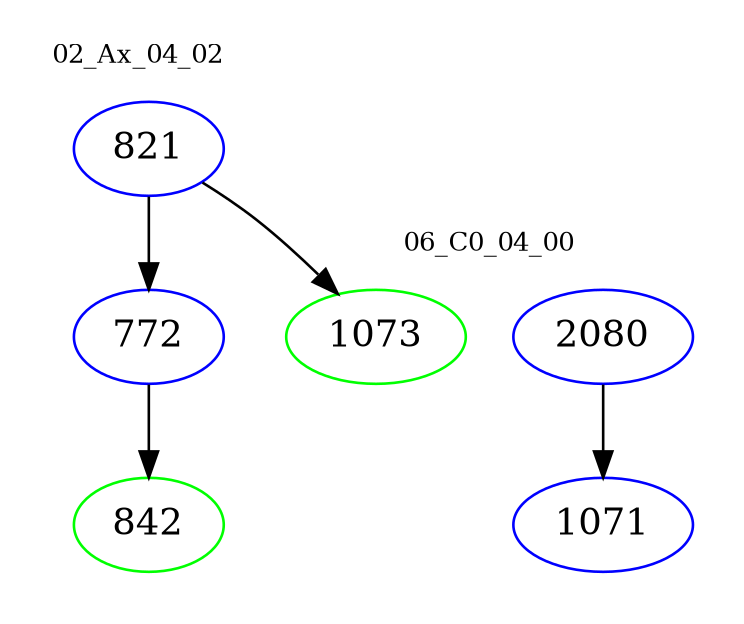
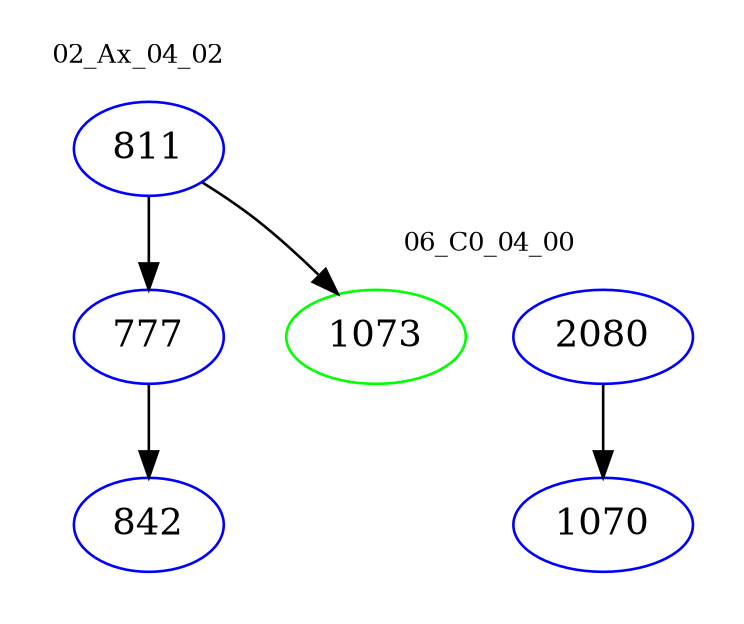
(149, 149) -> (149, 149)
(149, 337) -> (149, 337)
(149, 525) -> (149, 525)
(603, 525) -> (603, 525)
